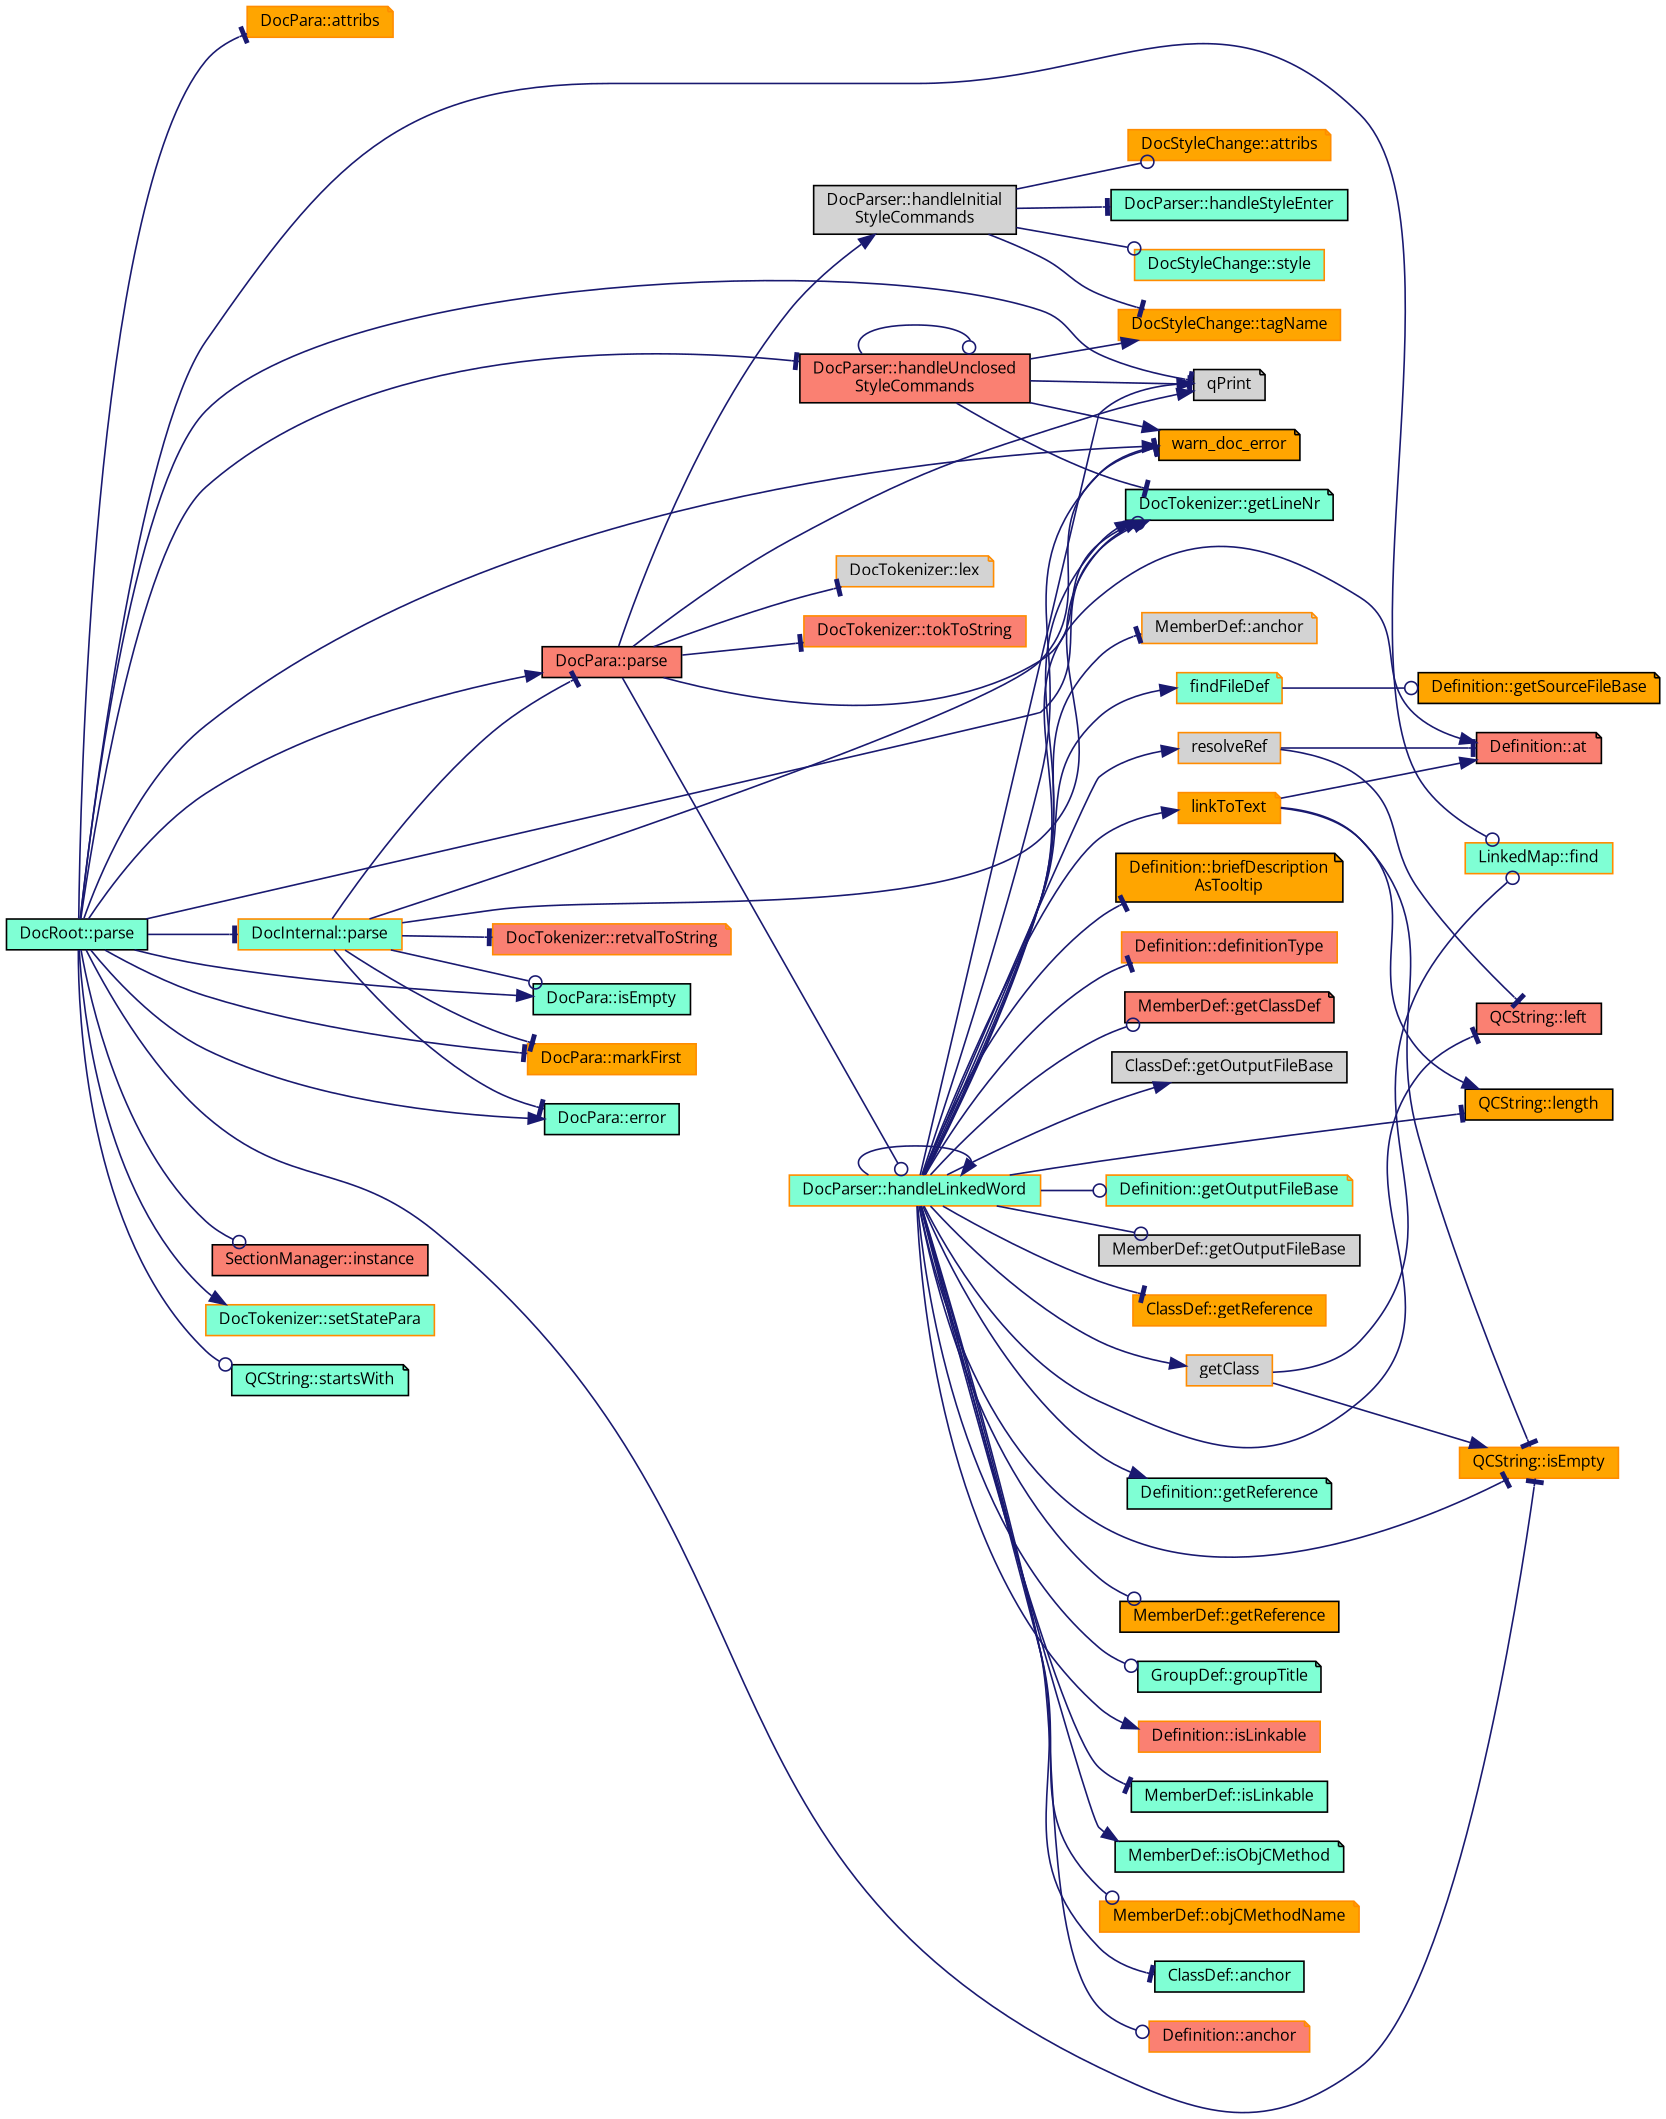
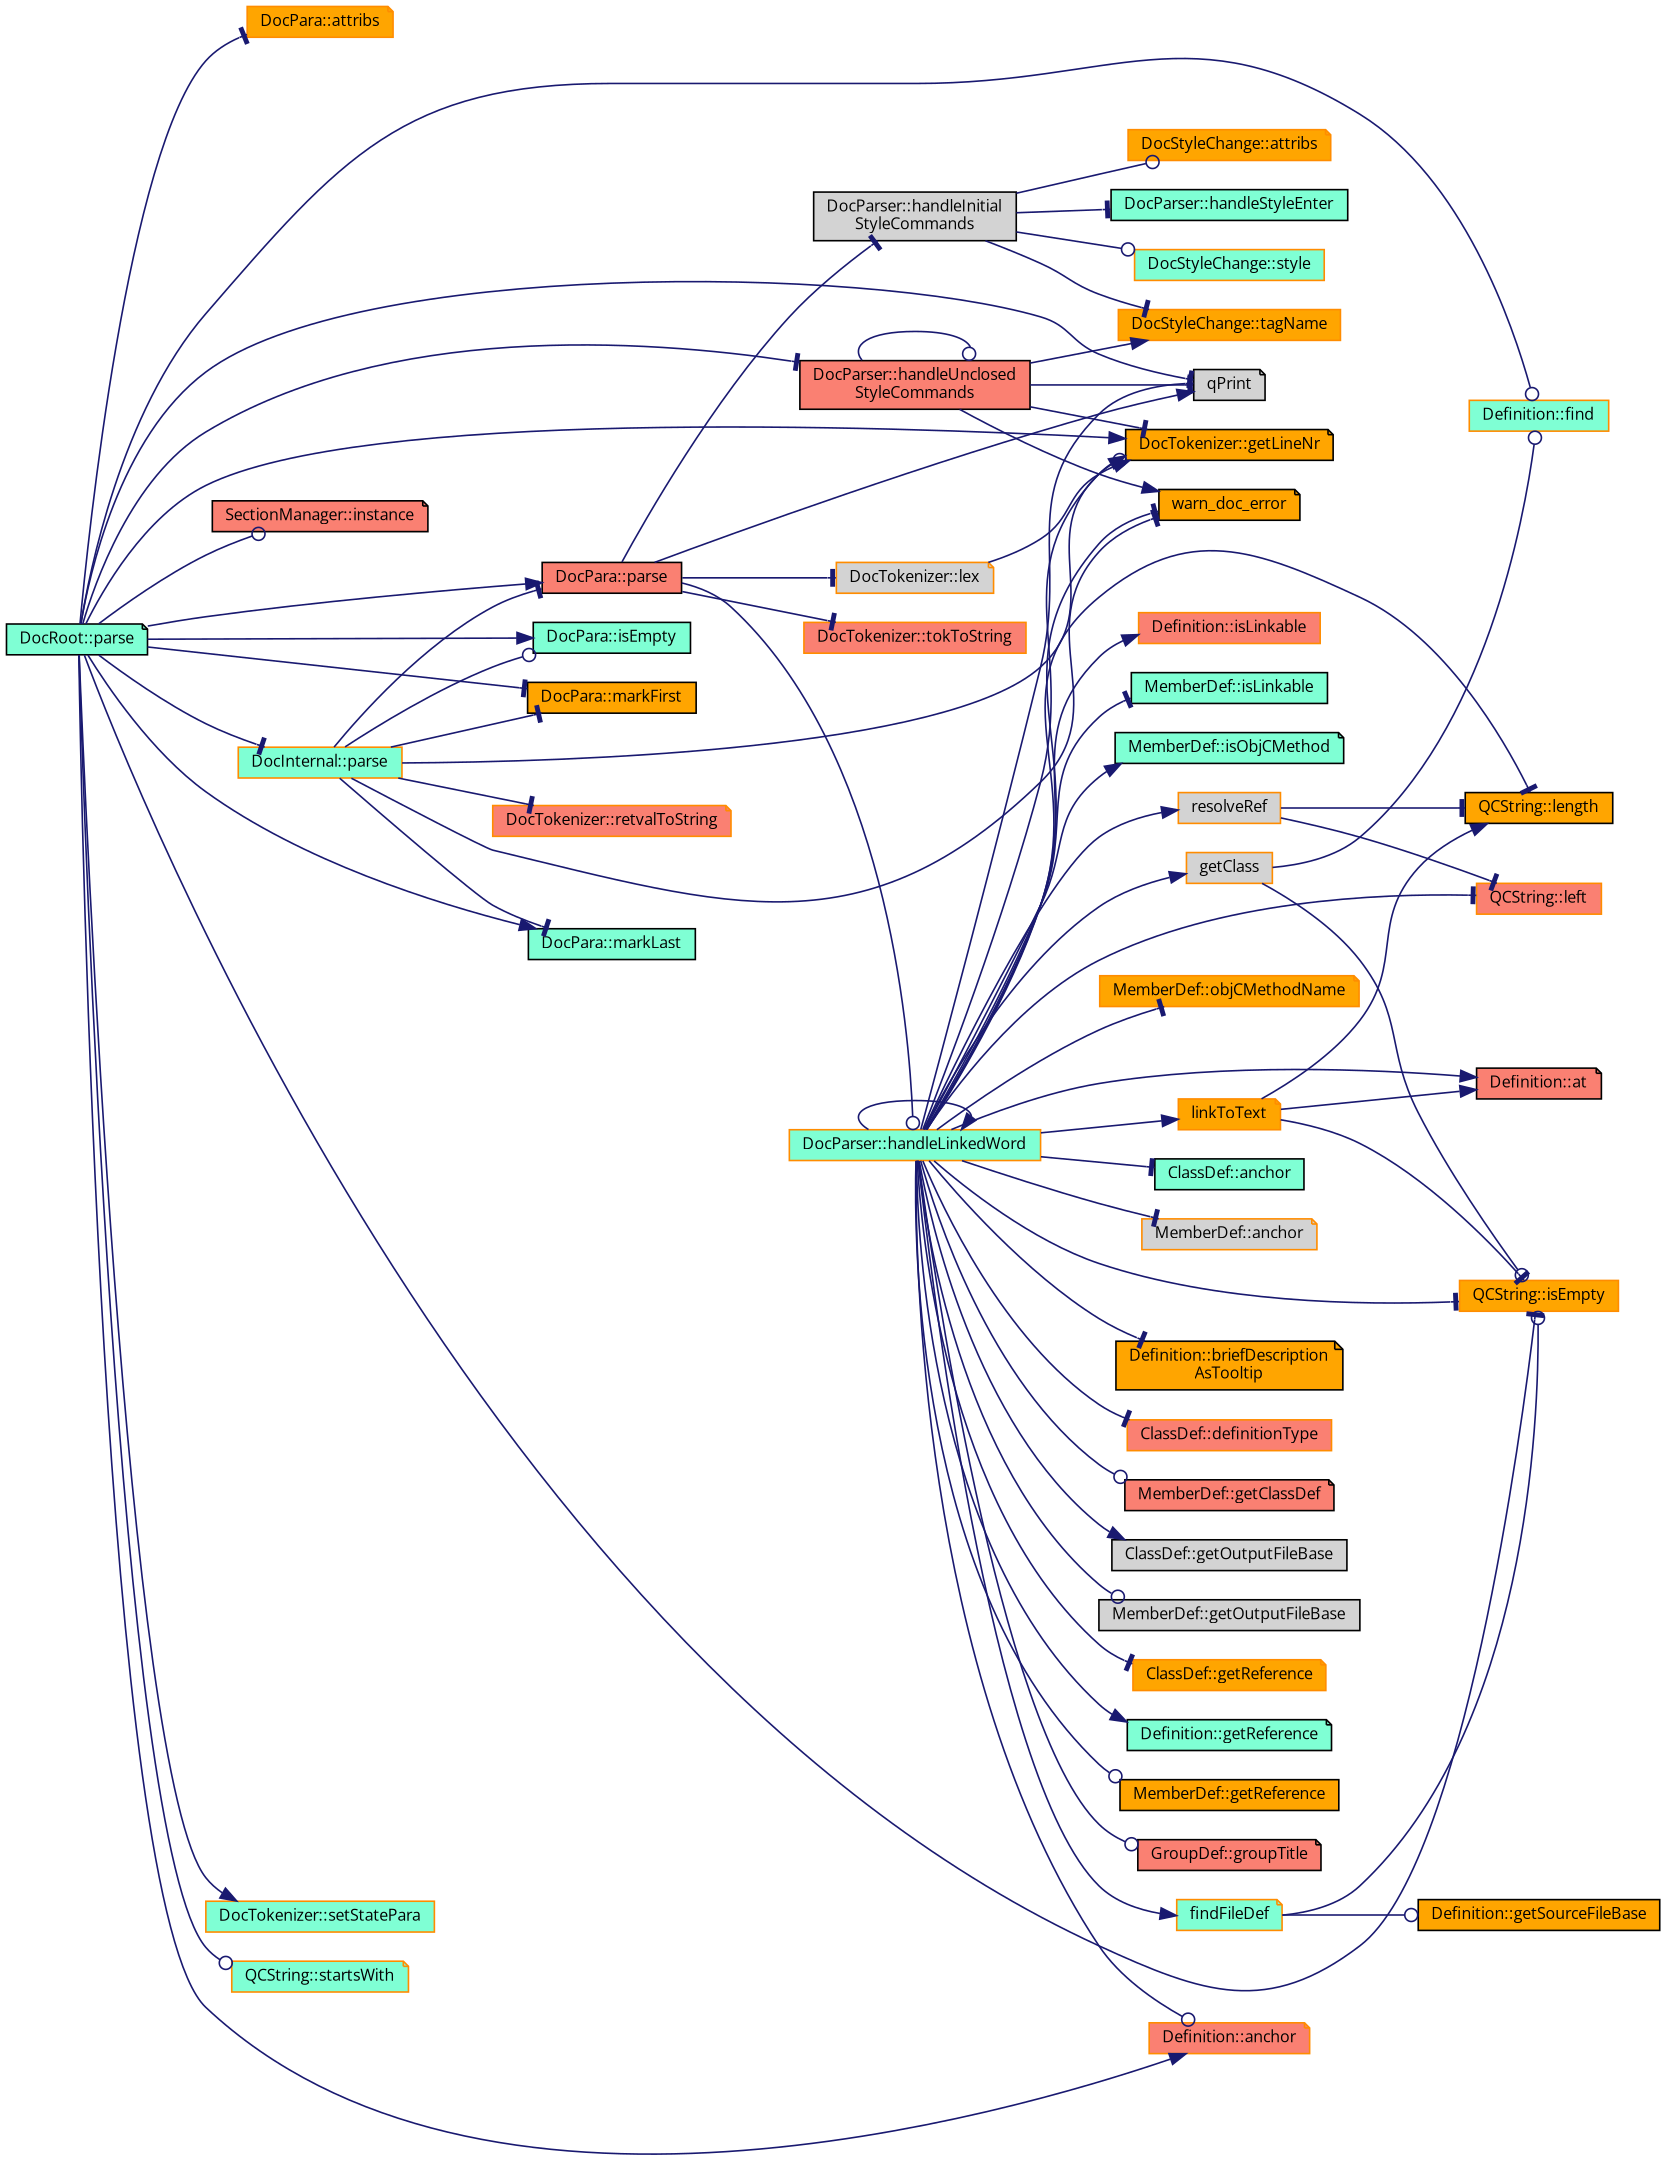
(713, 428) -> (730, 390)
(1229, 505) -> (1229, 445)
(542, 552) -> (154, 1839)
(1539, 688) -> (1539, 1915)
(937, 698) -> (1037, 541)
(1375, 748) -> (1369, 808)
(1019, 753) -> (1026, 724)
(1539, 858) -> (1539, 416)
(77, 934) -> (77, 639)
(1229, 947) -> (1229, 1435)
(1539, 1019) -> (1539, 899)
(612, 1059) -> (612, 698)
(612, 1119) -> (612, 944)
(1229, 1190) -> none
(320, 1260) -> (320, 516)
(1229, 1310) -> (1229, 1675)
(320, 1380) -> (320, 1977)
(1371, 1413) -> (1397, 1053)
(1015, 1555) -> (1042, 1060)
none -> (1490, 1664)
(1229, 1677) -> (1229, 1855)
